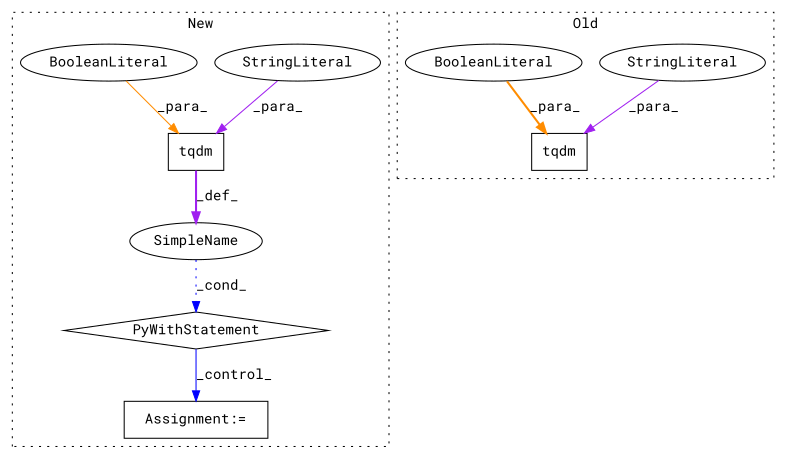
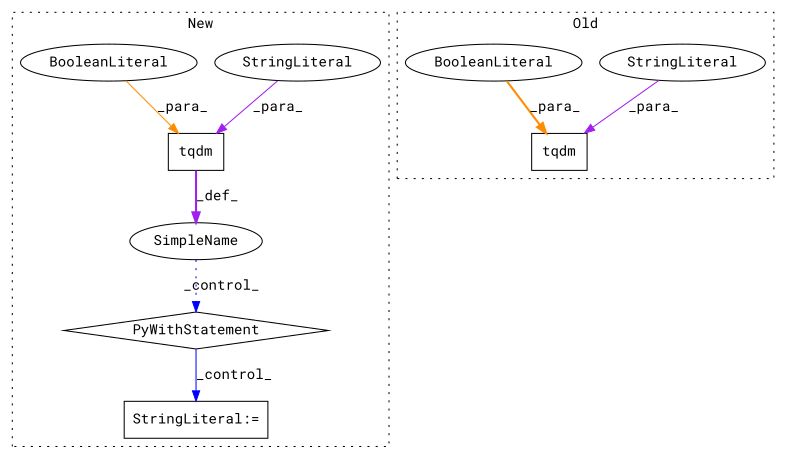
(222, 286) -> (222, 286)
(196, 420) -> (196, 420)
